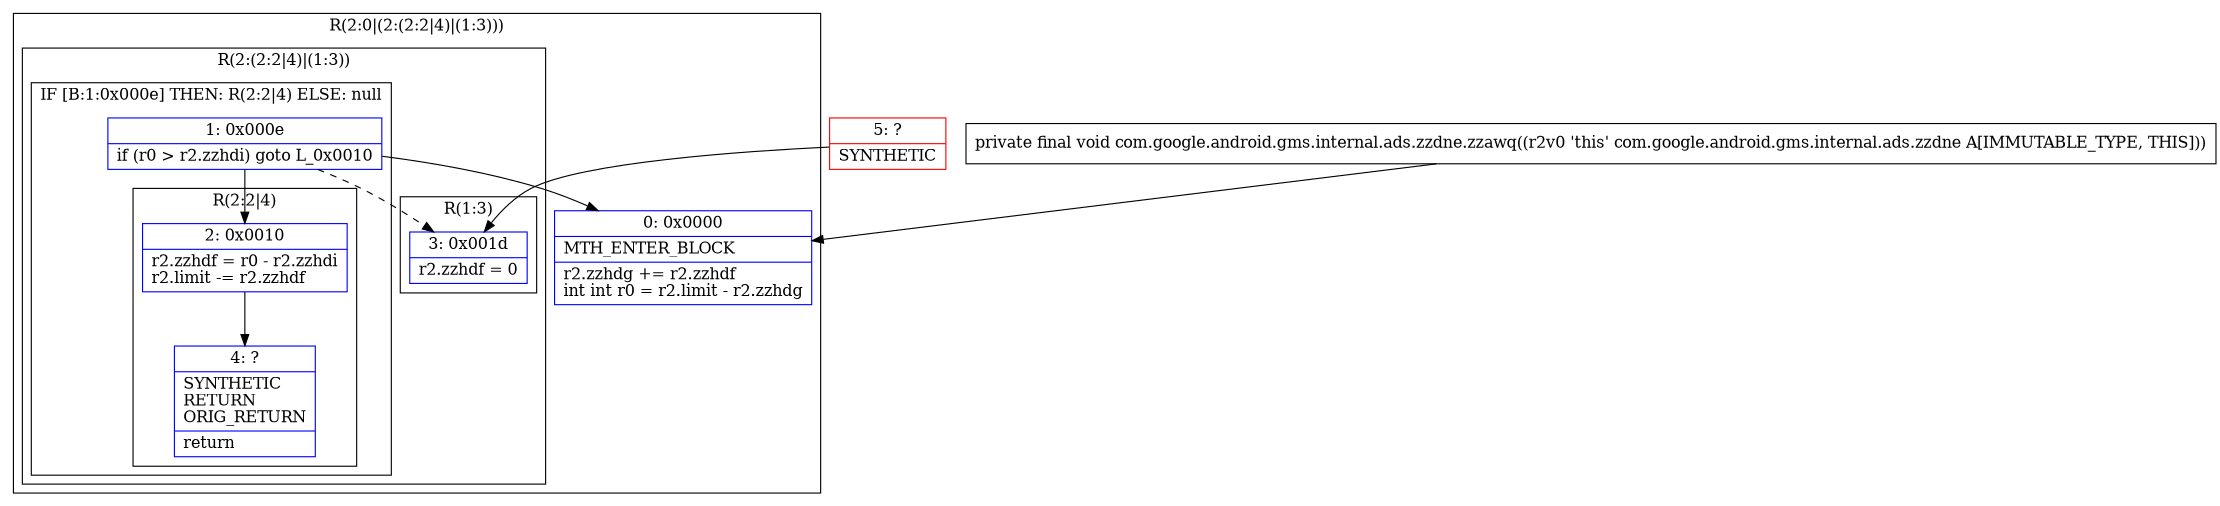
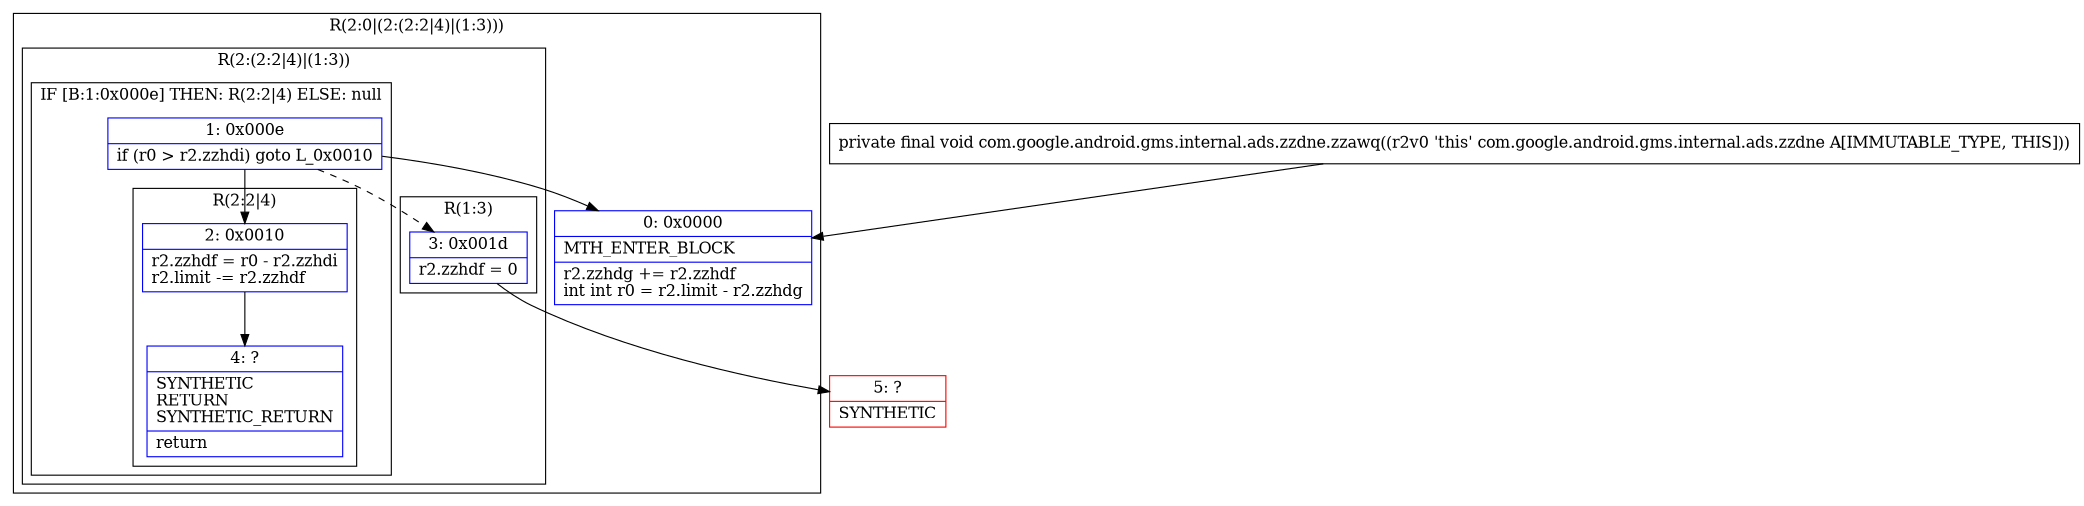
(652, 161) -> (652, 351)
(245, 418) -> (245, 418)
